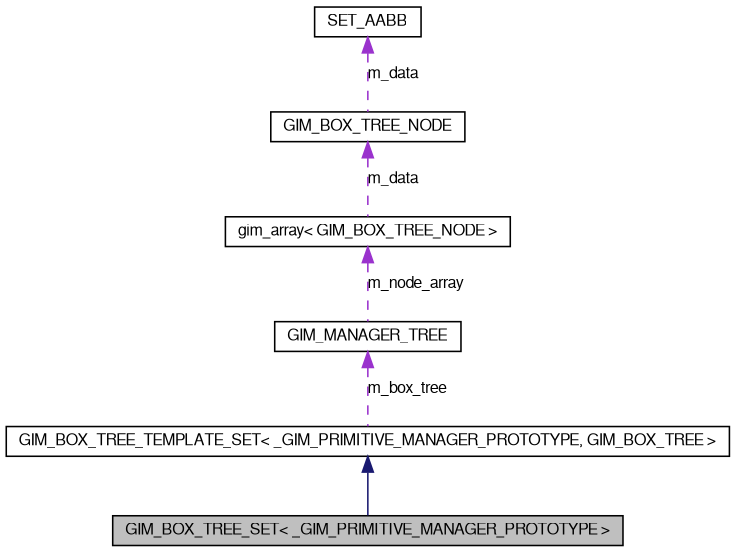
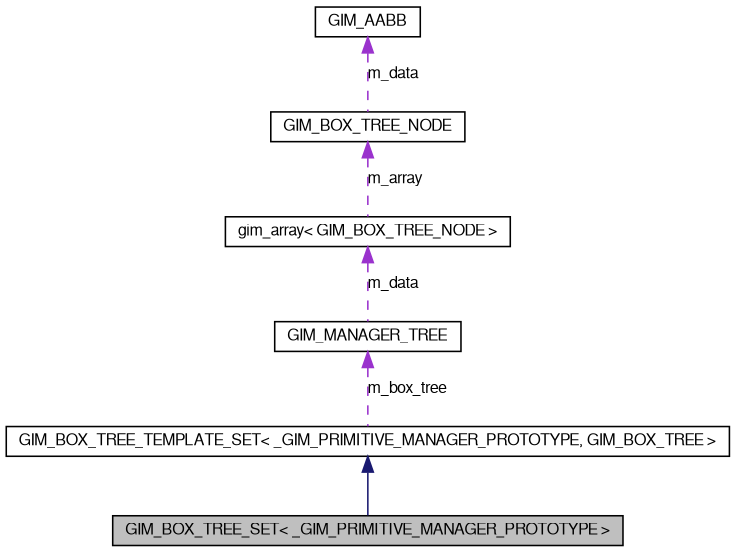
(368, 22) -> (368, 22)
(394, 179) -> (395, 179)
(416, 284) -> (394, 284)
